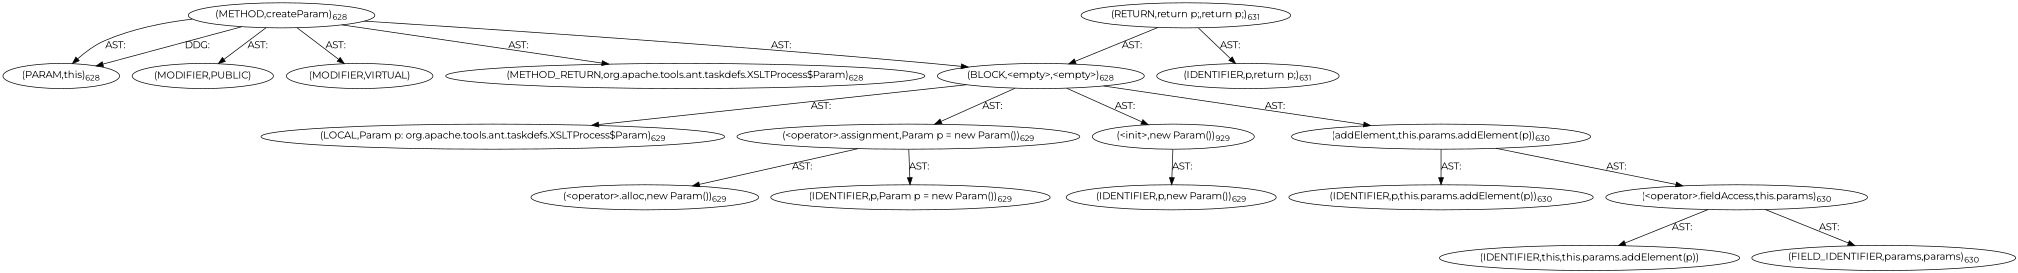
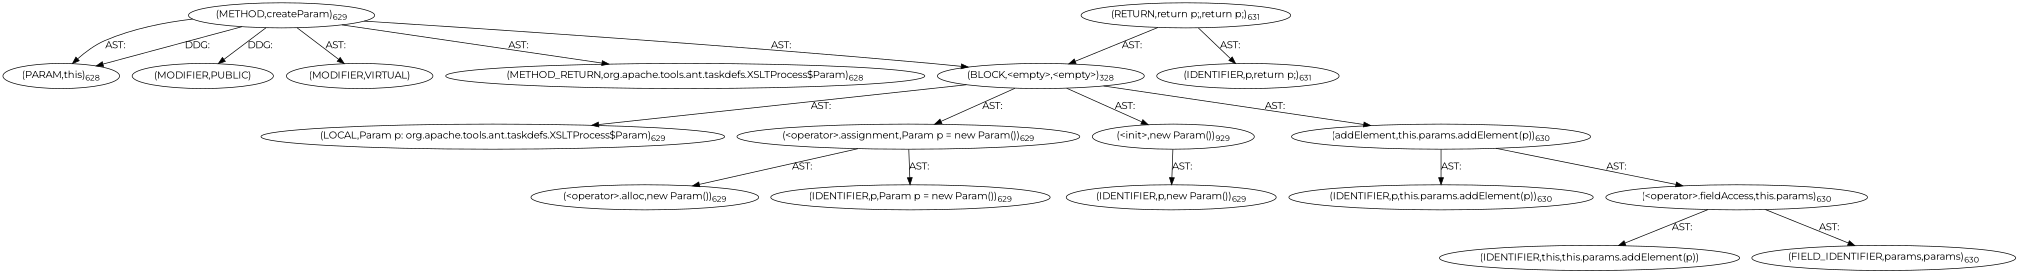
(340, 14) -> (340, 14)
(259, 46) -> (261, 46)
(1107, 75) -> (1107, 75)
